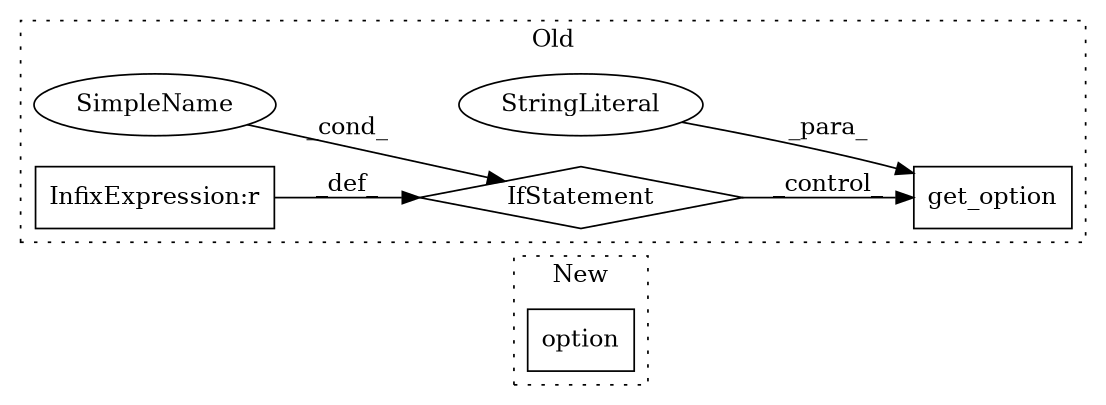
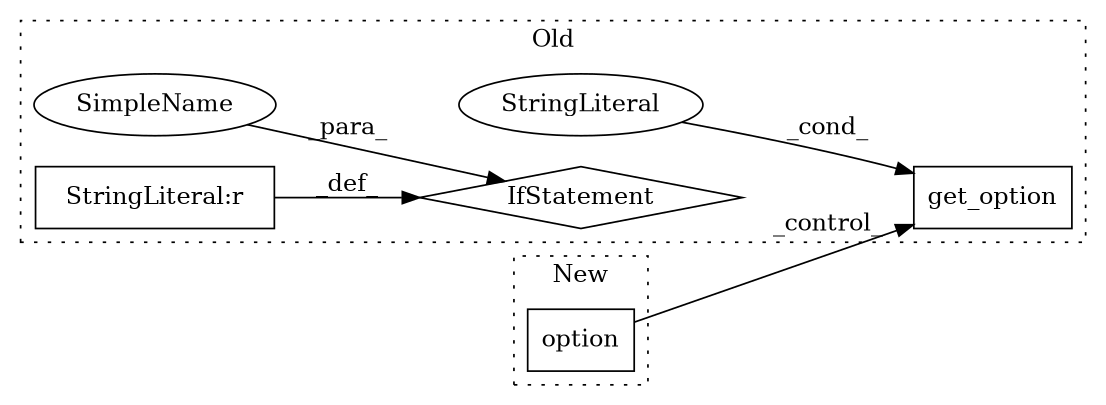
(348, 128) -> (348, 128)
(828, 128) -> (828, 128)
(155, 198) -> (155, 198)
(819, 198) -> (766, 276)
